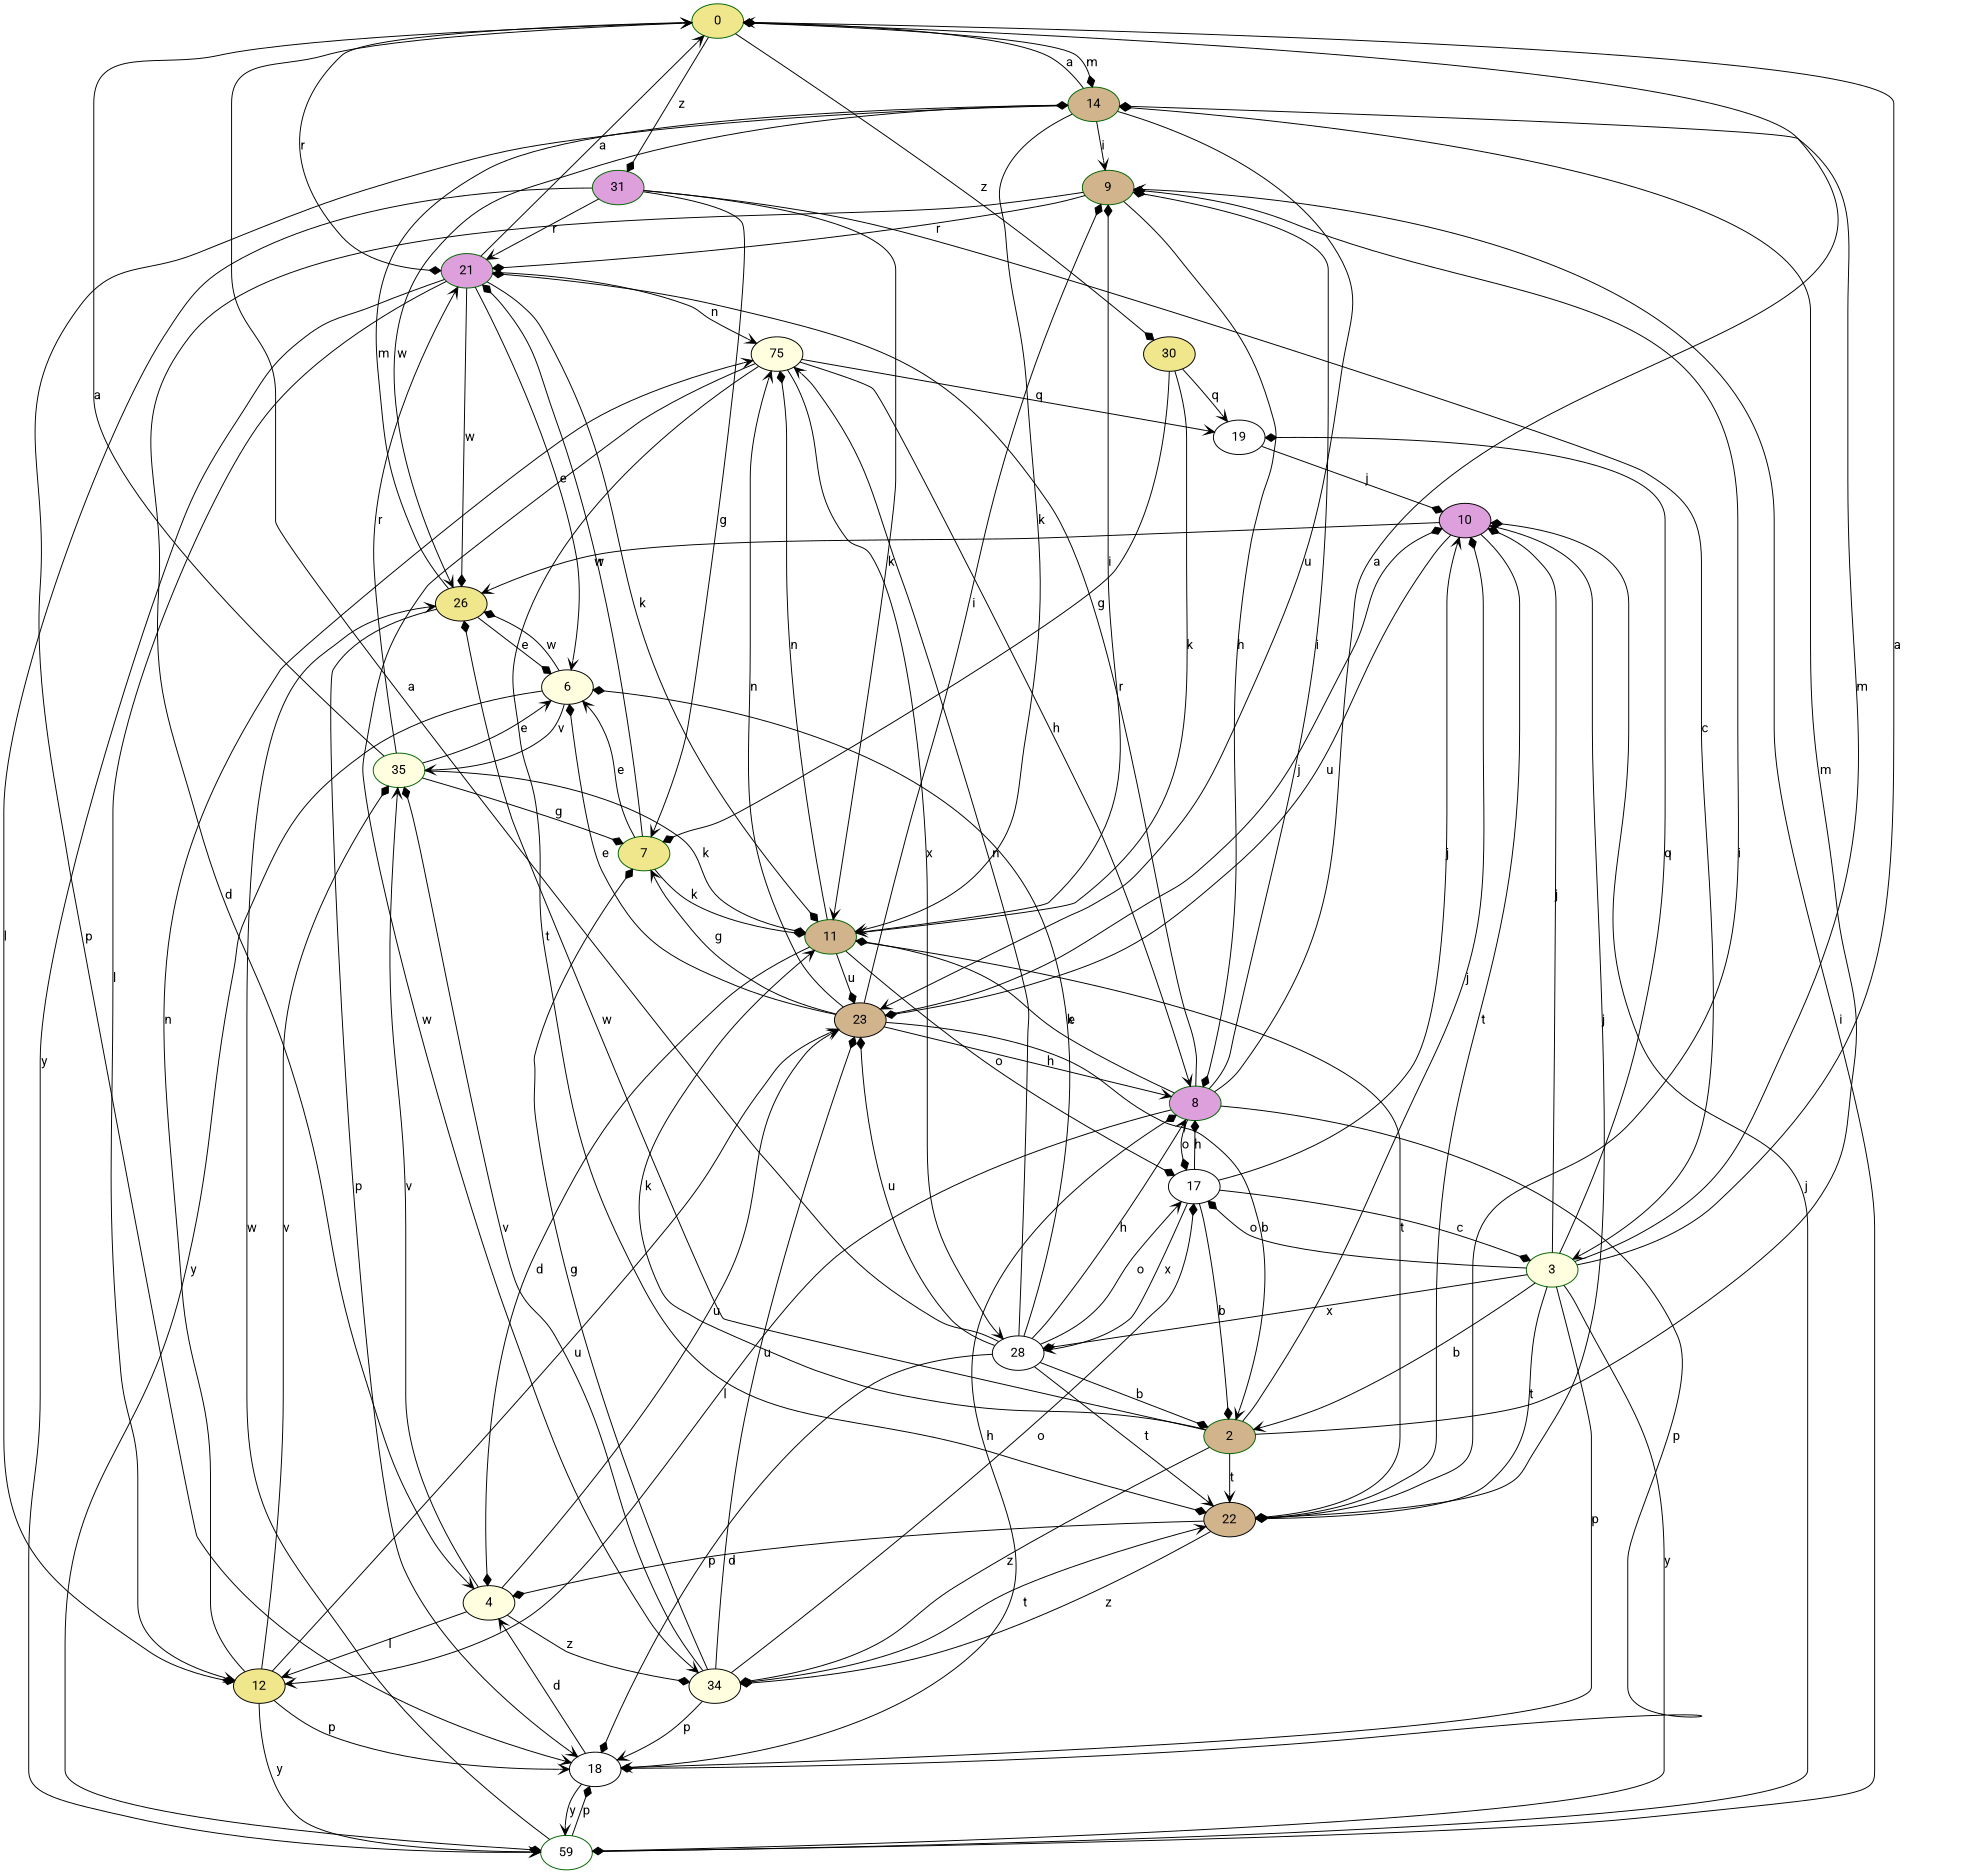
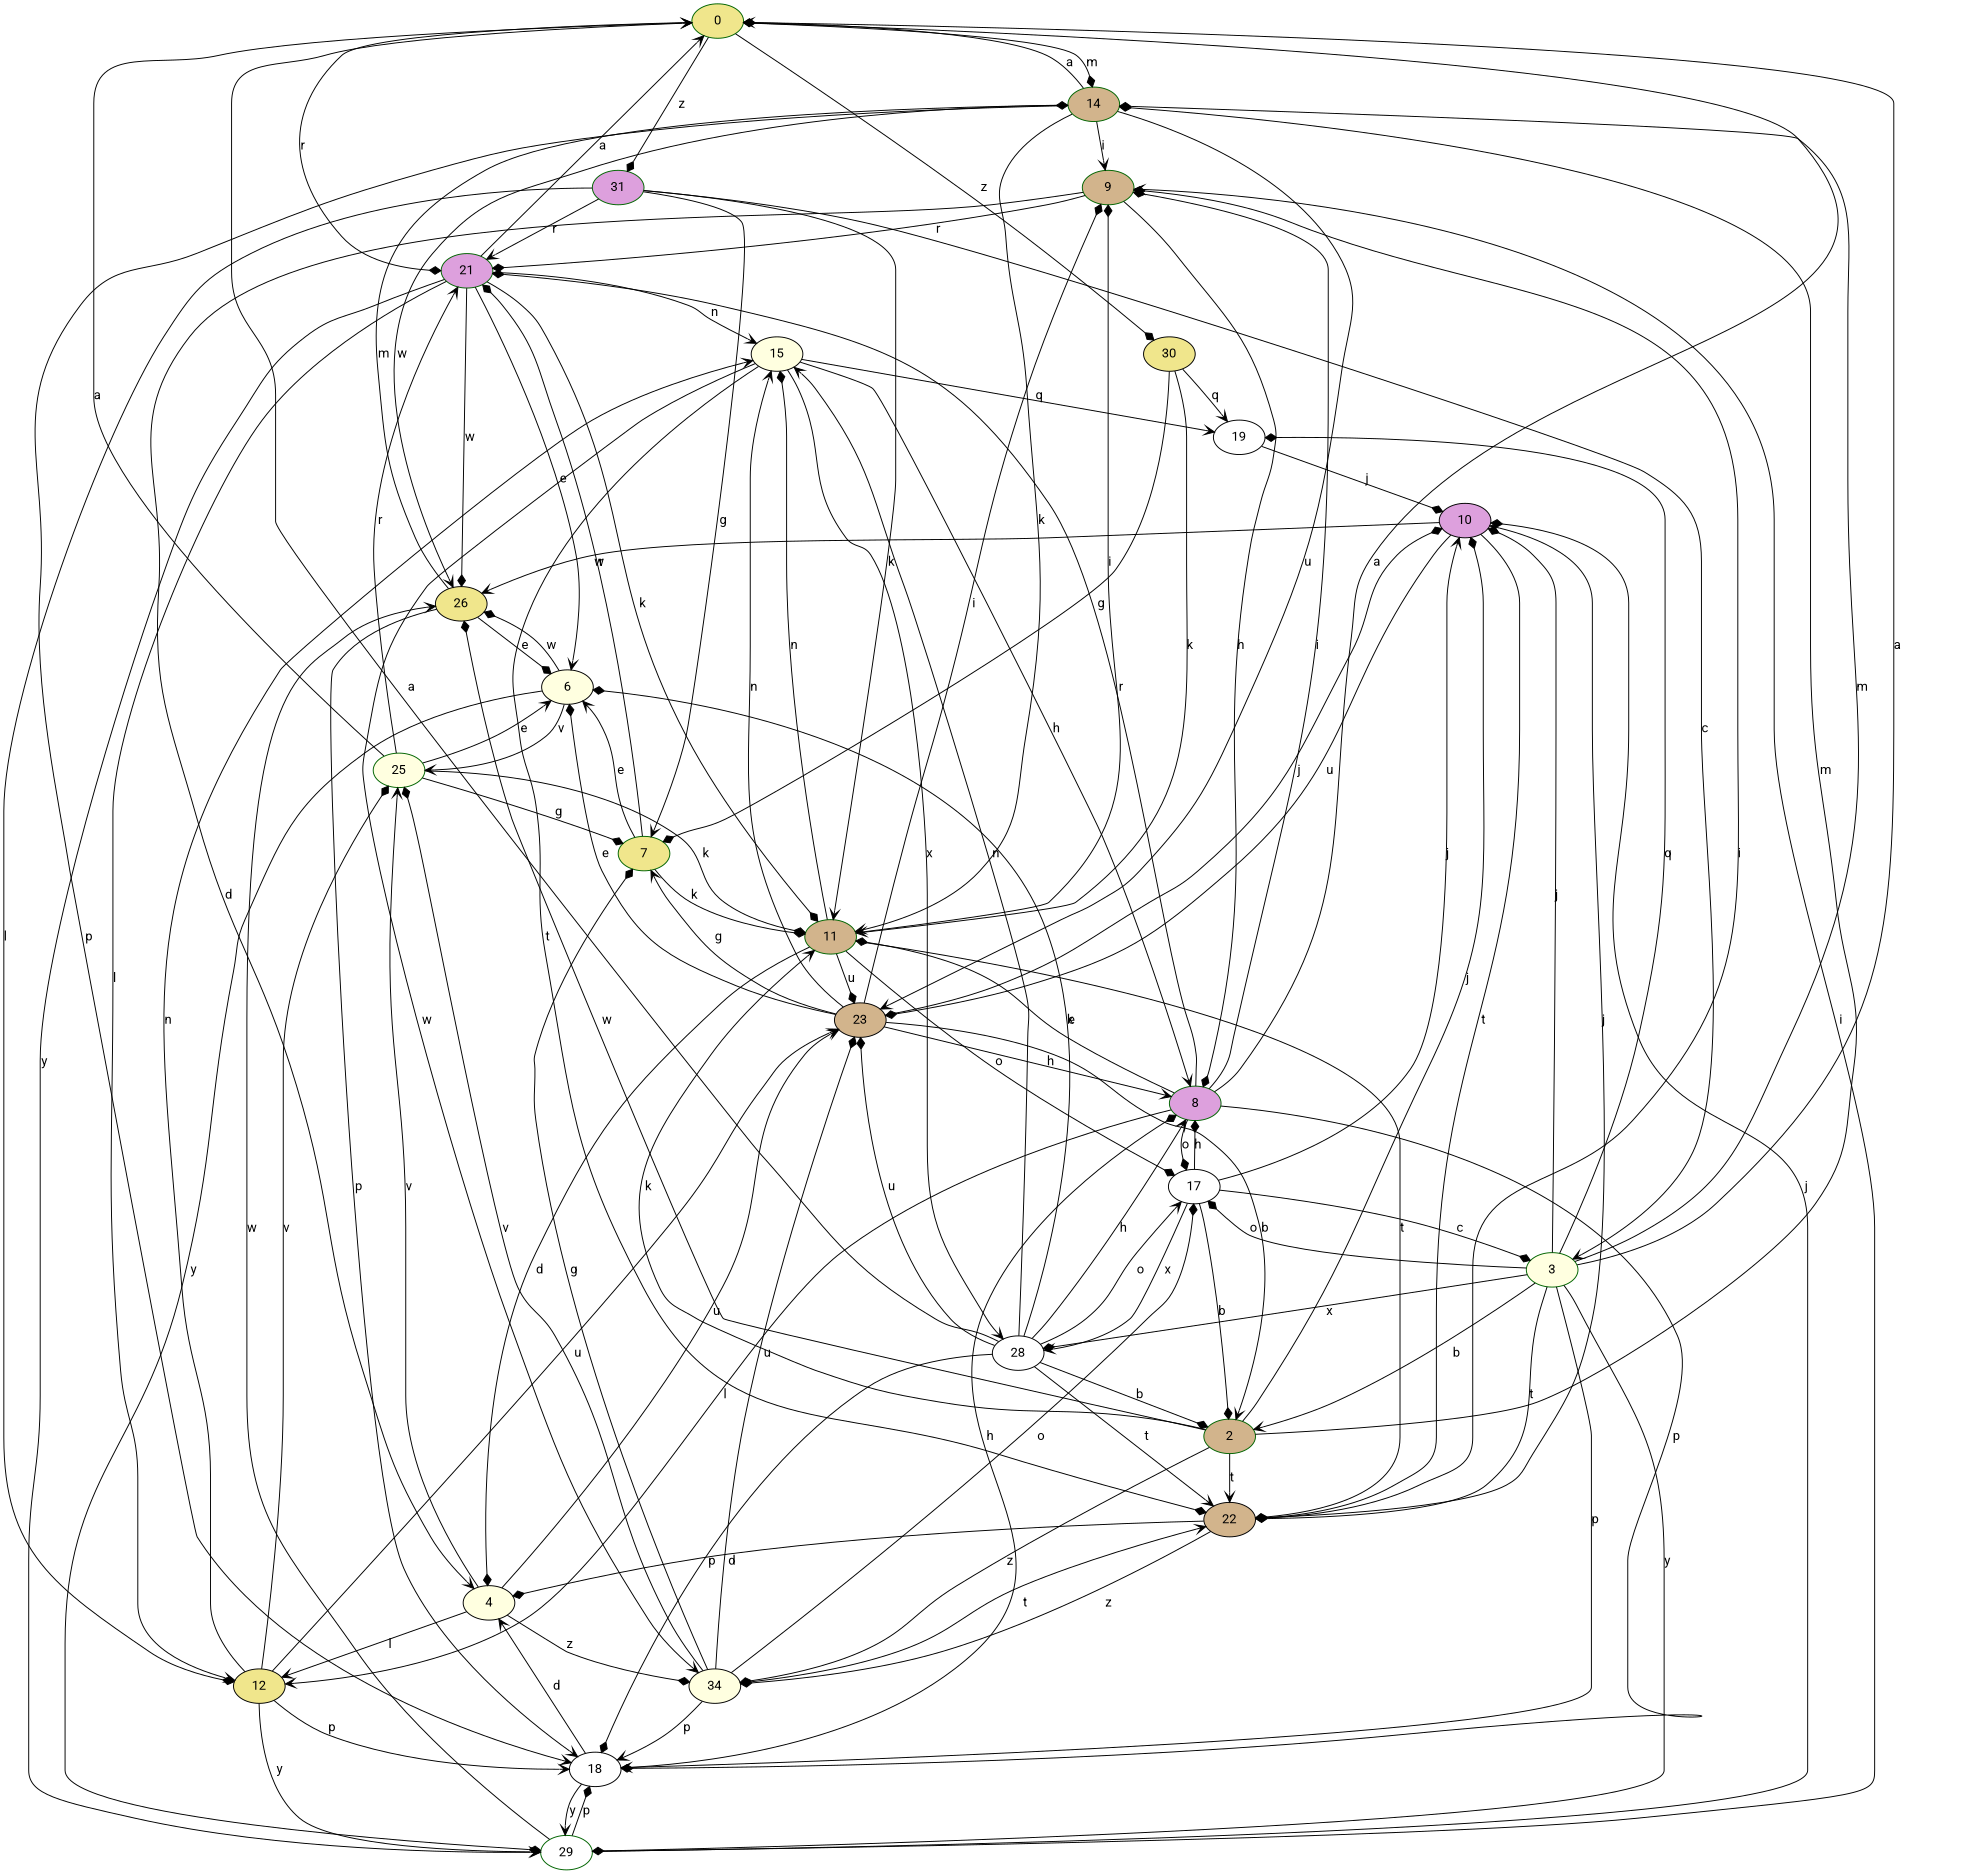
(777, 354) -> (777, 354)
(399, 770) -> (399, 770)
(567, 1853) -> (567, 1853)
